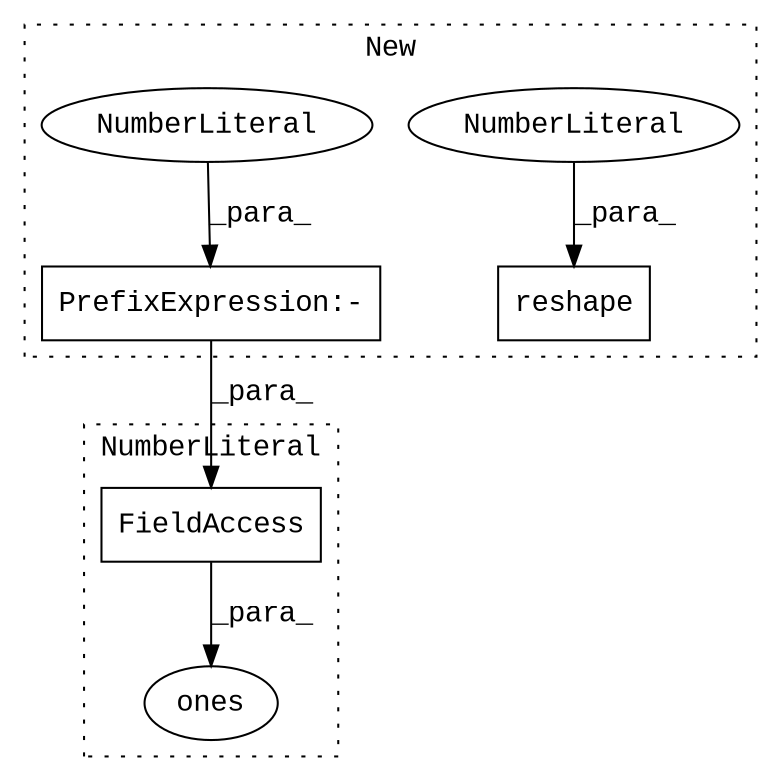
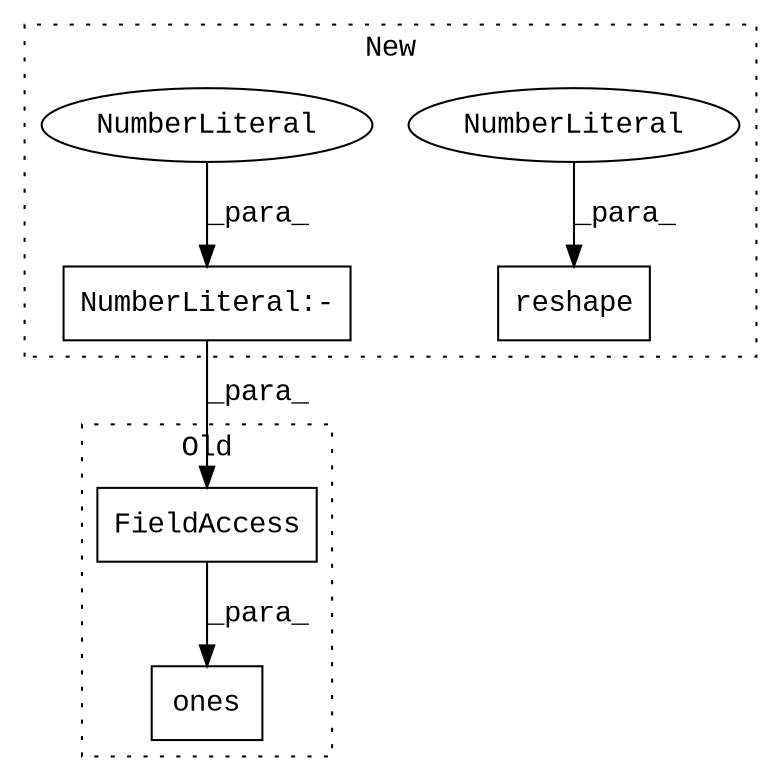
(211, 303) -> (207, 303)
(211, 448) -> (207, 448)
(211, 703) -> (207, 703)
